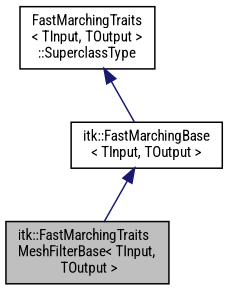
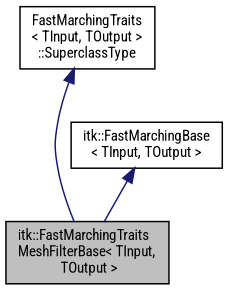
(123, 102) -> (56, 153)
